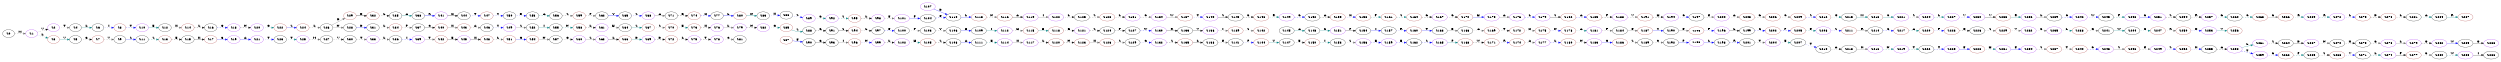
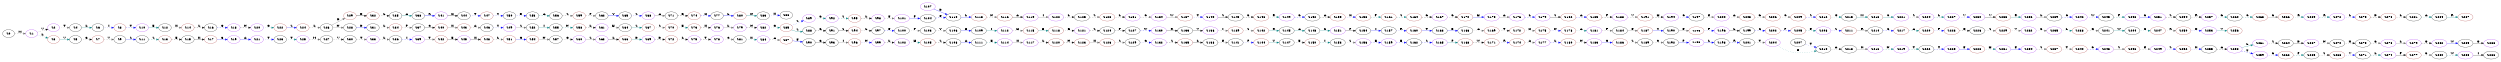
(797, 17) -> (797, 23)
none -> (1273, 31)
(1451, 31) -> (1451, 31)
none -> (763, 40)
(1784, 43) -> (1795, 53)
